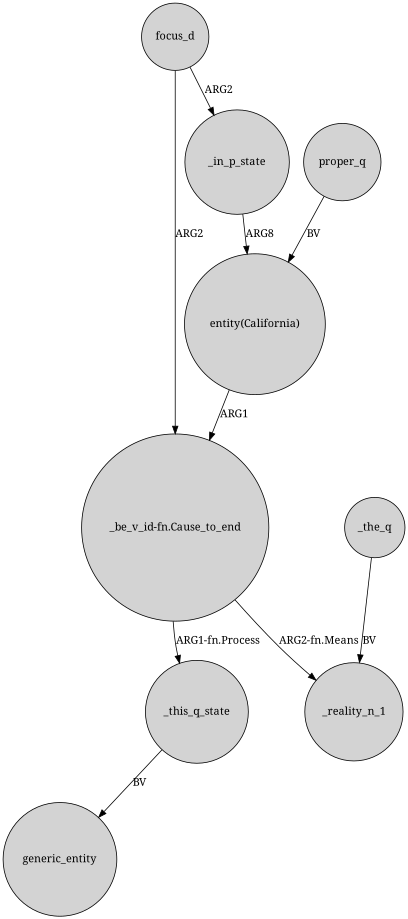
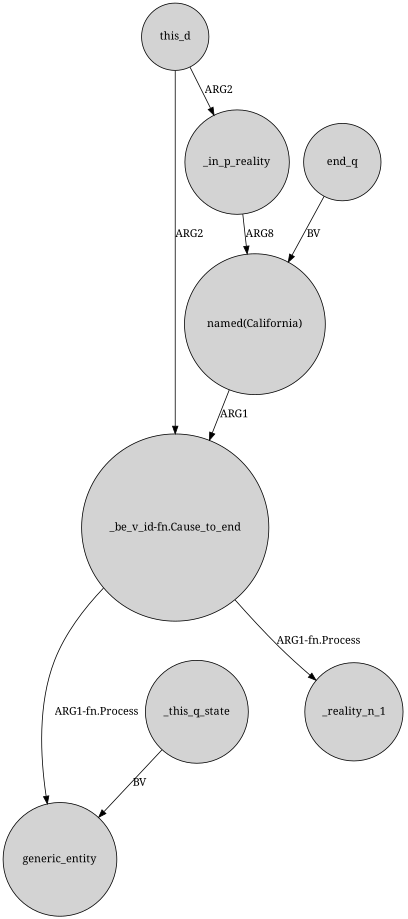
(175, 37) -> (175, 37)
(237, 162) -> (237, 162)
(342, 162) -> (342, 162)
(255, 324) -> (255, 324)
(375, 528) -> none
(175, 639) -> (48, 684)
(319, 641) -> (319, 641)
